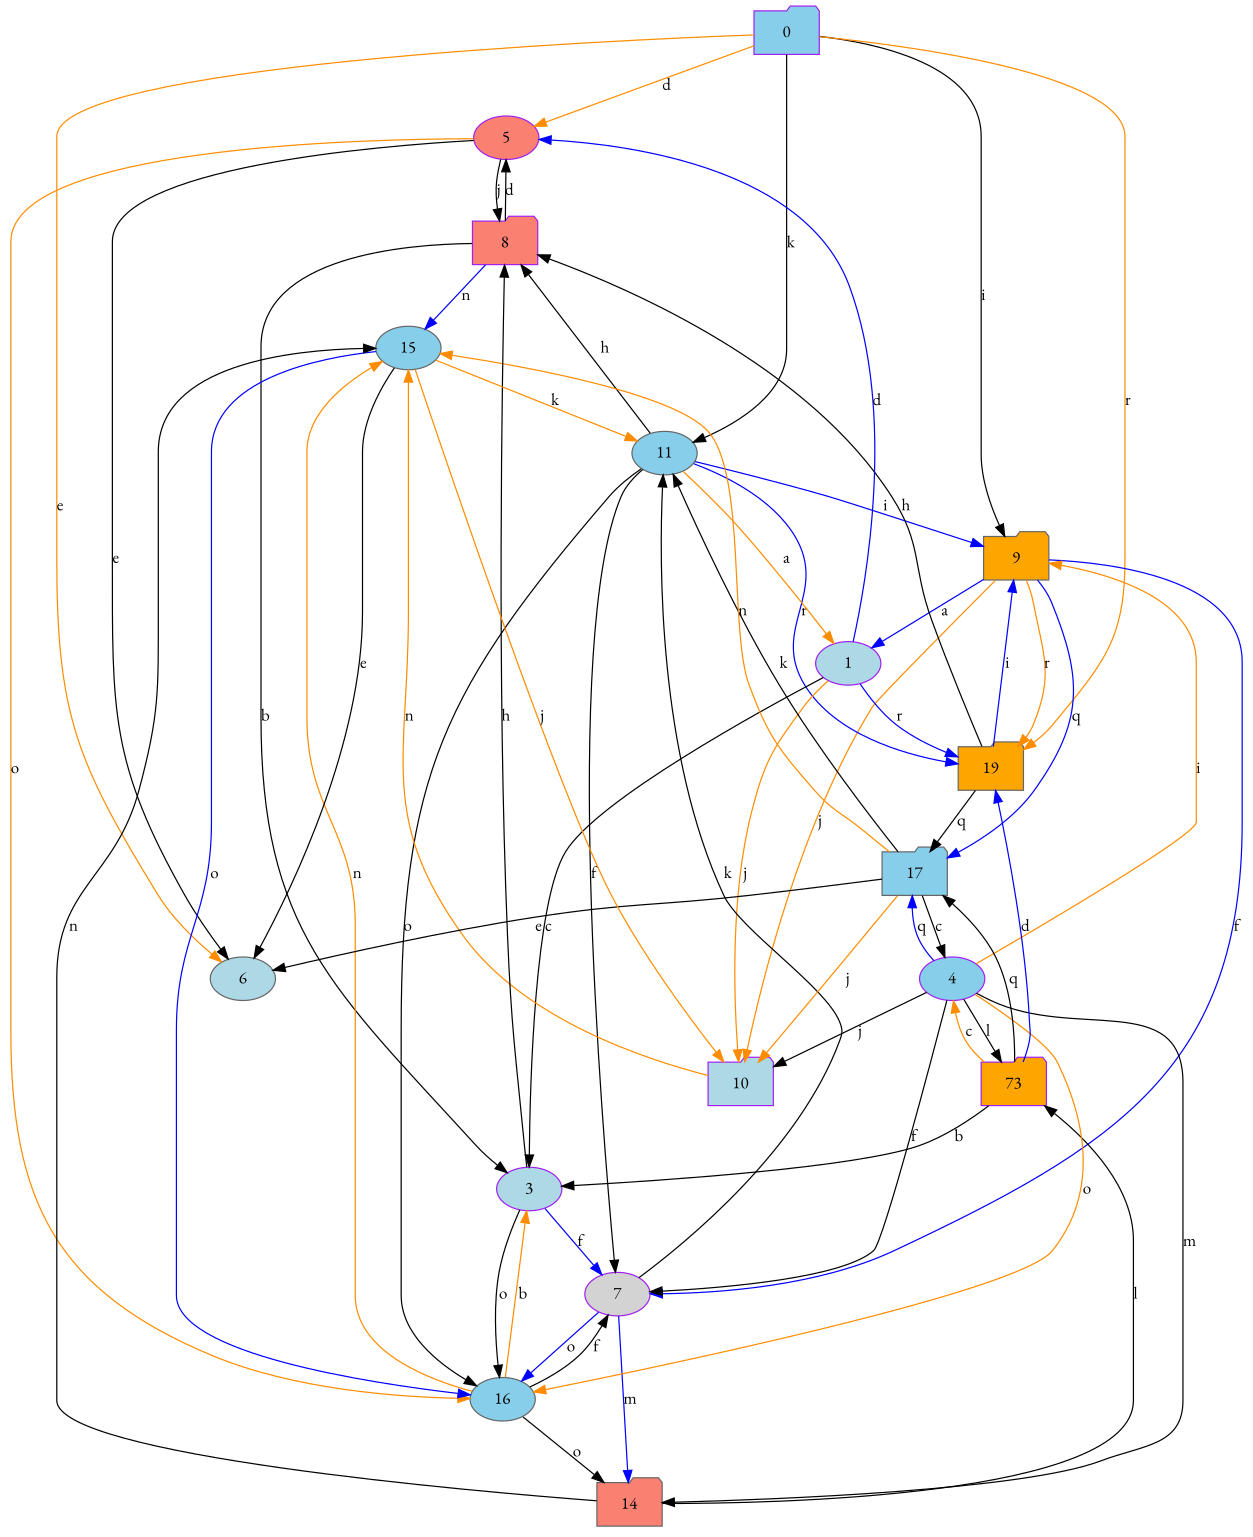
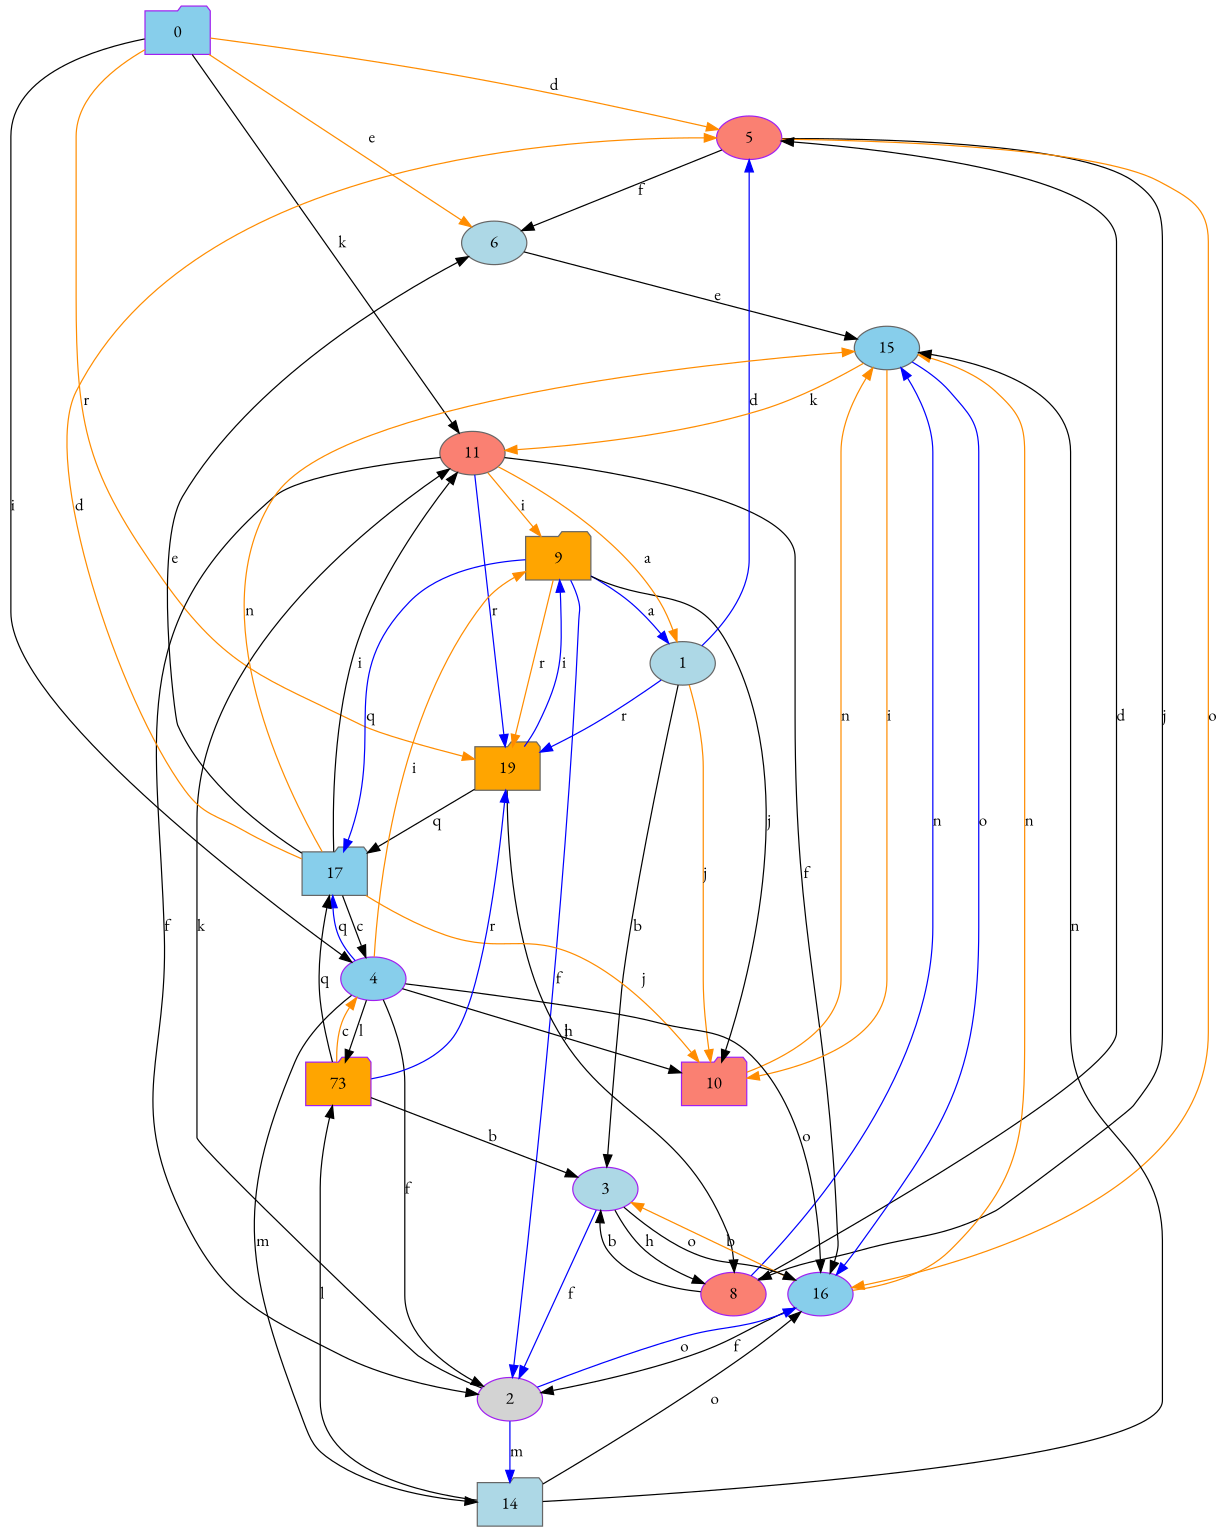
(981, 229) -> (11, 527)
(505, 243) -> (733, 1294)
none -> (119, 331)
(589, 354) -> none
(665, 453) -> (472, 453)
(834, 498) -> (511, 500)
(116, 558) -> (641, 190)
(359, 663) -> (685, 294)
(784, 663) -> (360, 663)
(848, 663) -> (683, 663)
(543, 716) -> (889, 716)
(829, 791) -> (763, 768)
(408, 926) -> (807, 874)
(549, 926) -> (638, 926)
(1025, 926) -> (492, 926)
(741, 1084) -> (714, 1084)
(617, 1294) -> (510, 1399)
(951, 1294) -> (690, 1029)
(503, 1399) -> (820, 1294)
(559, 1446) -> (670, 1406)
(630, 1504) -> (510, 1504)
